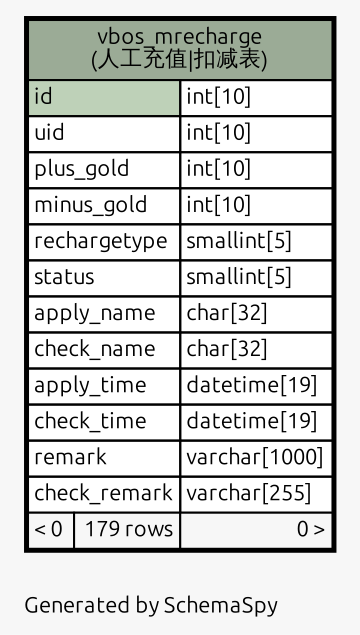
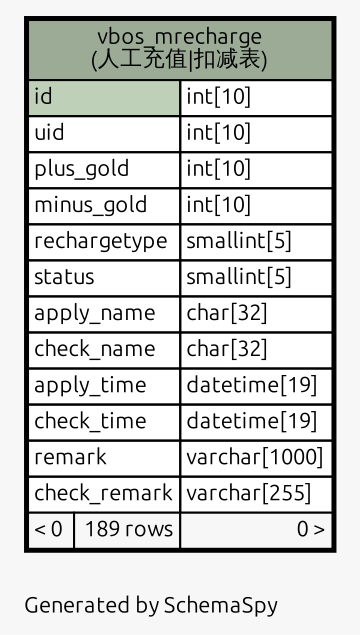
(129, 530) -> (129, 530)
